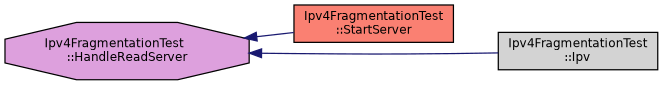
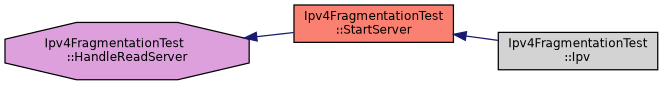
(380, 54) -> (482, 38)
